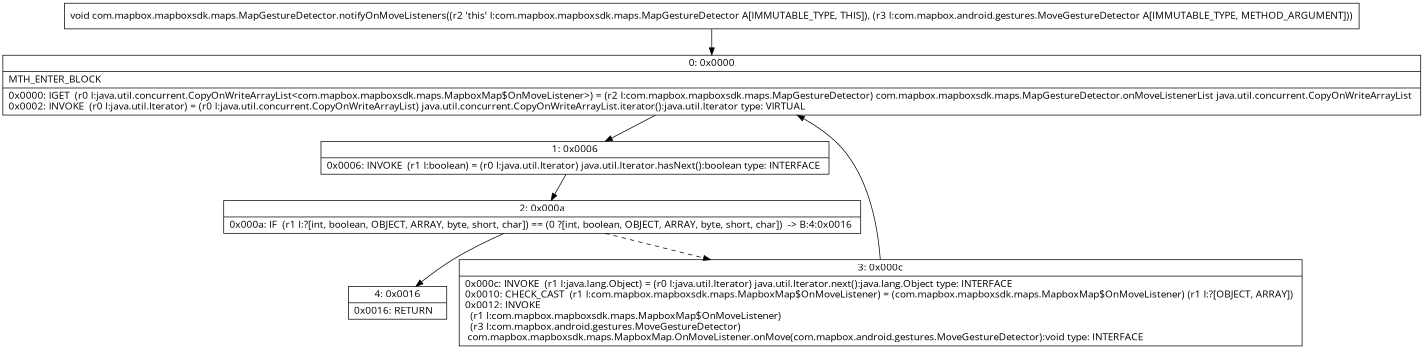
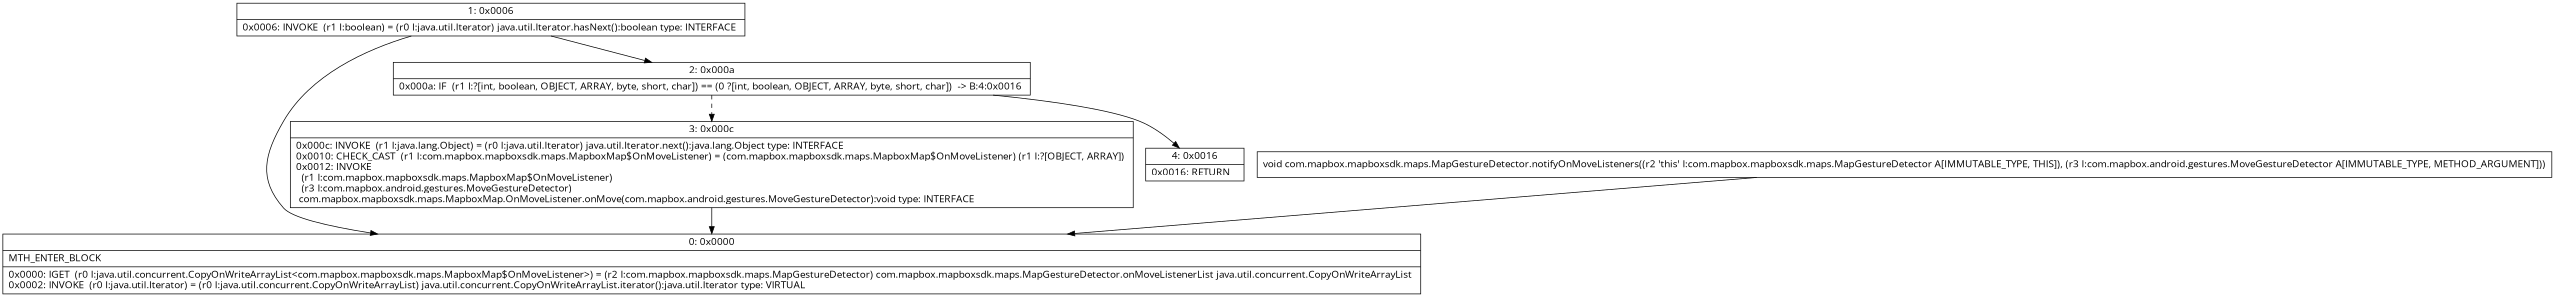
(634, 127) -> (277, 134)
